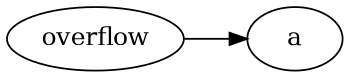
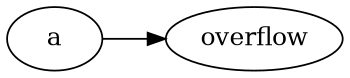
(207, 39) -> (125, 39)
